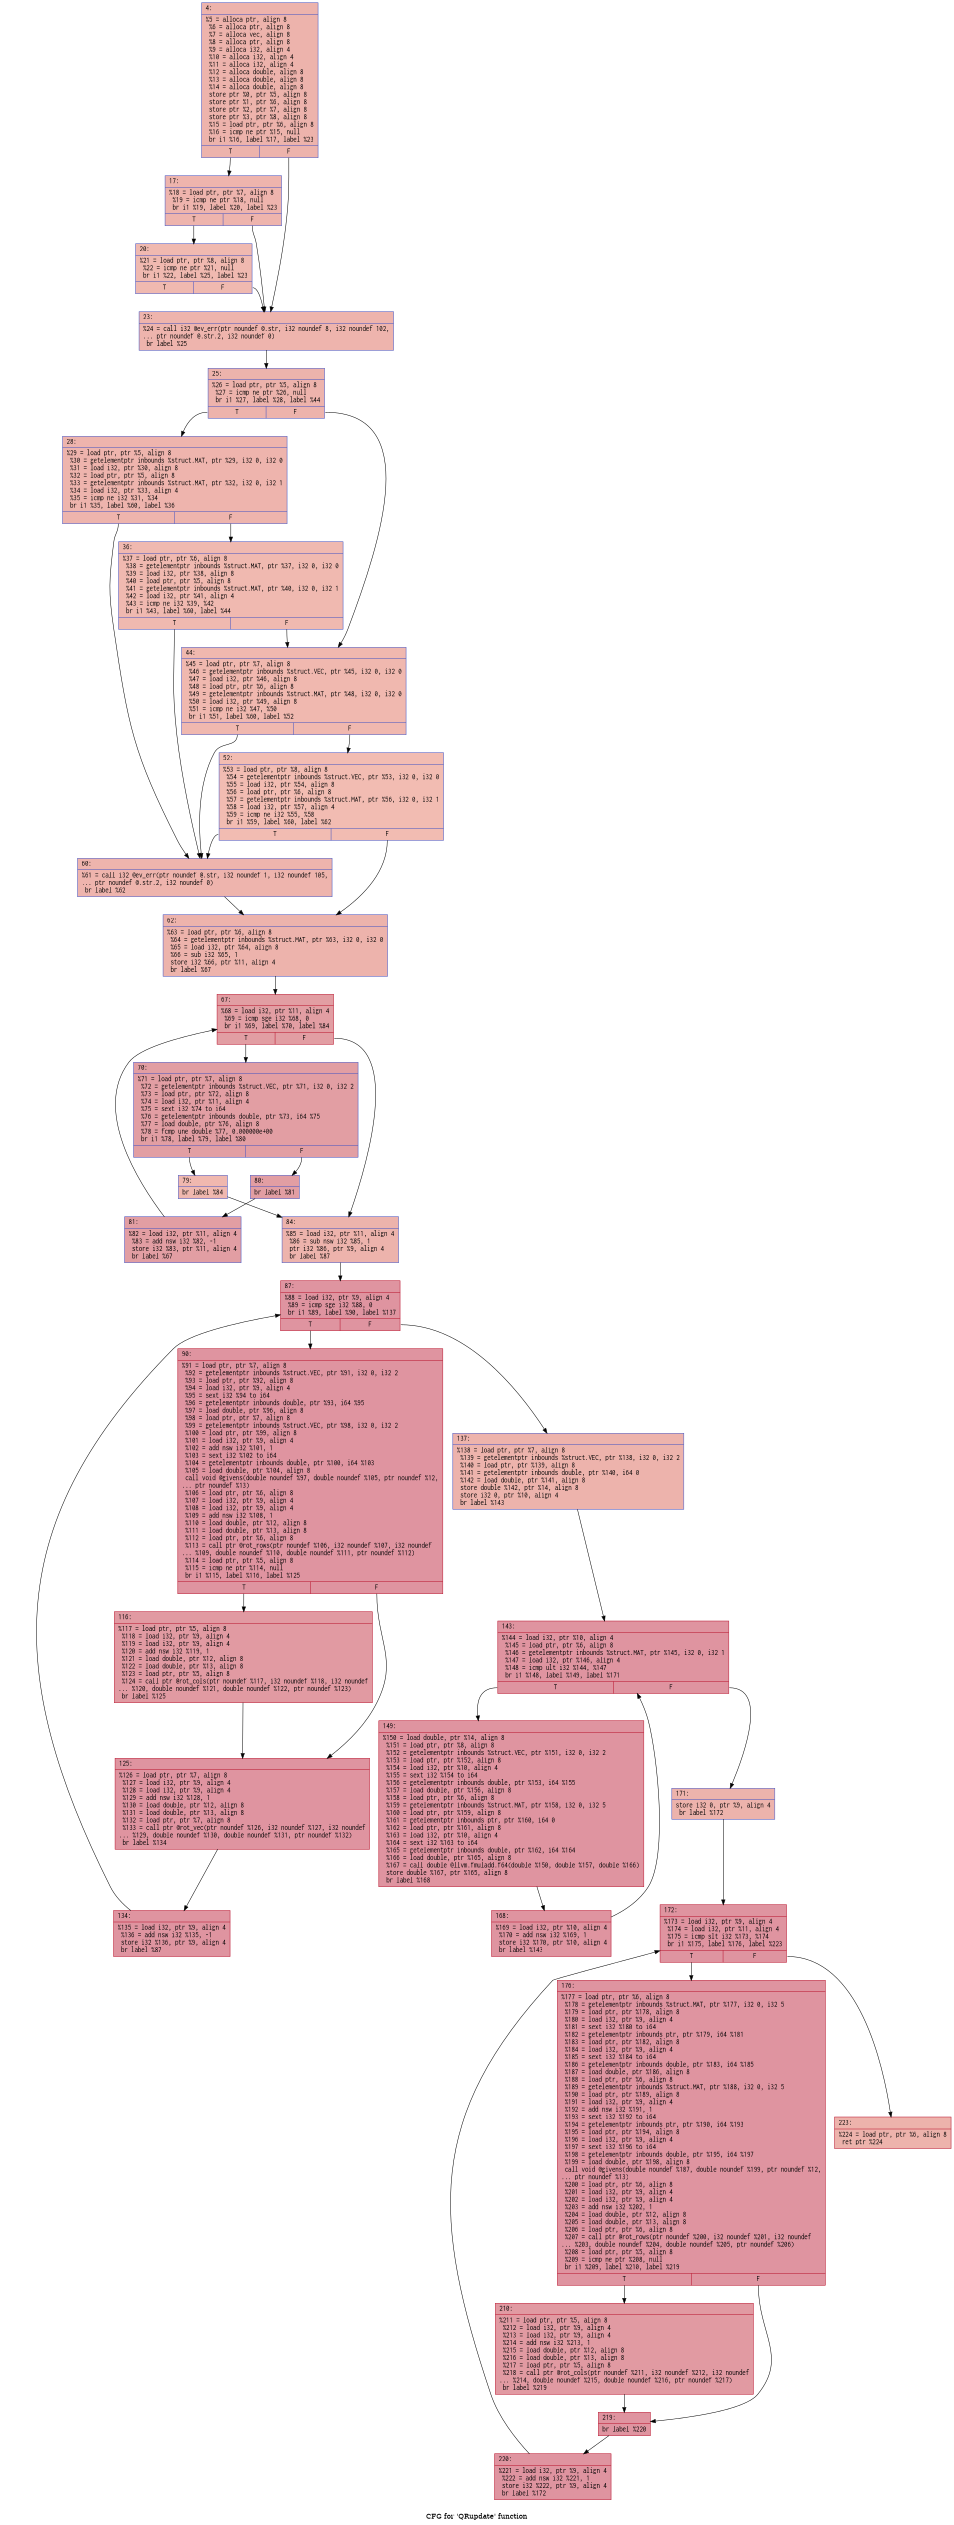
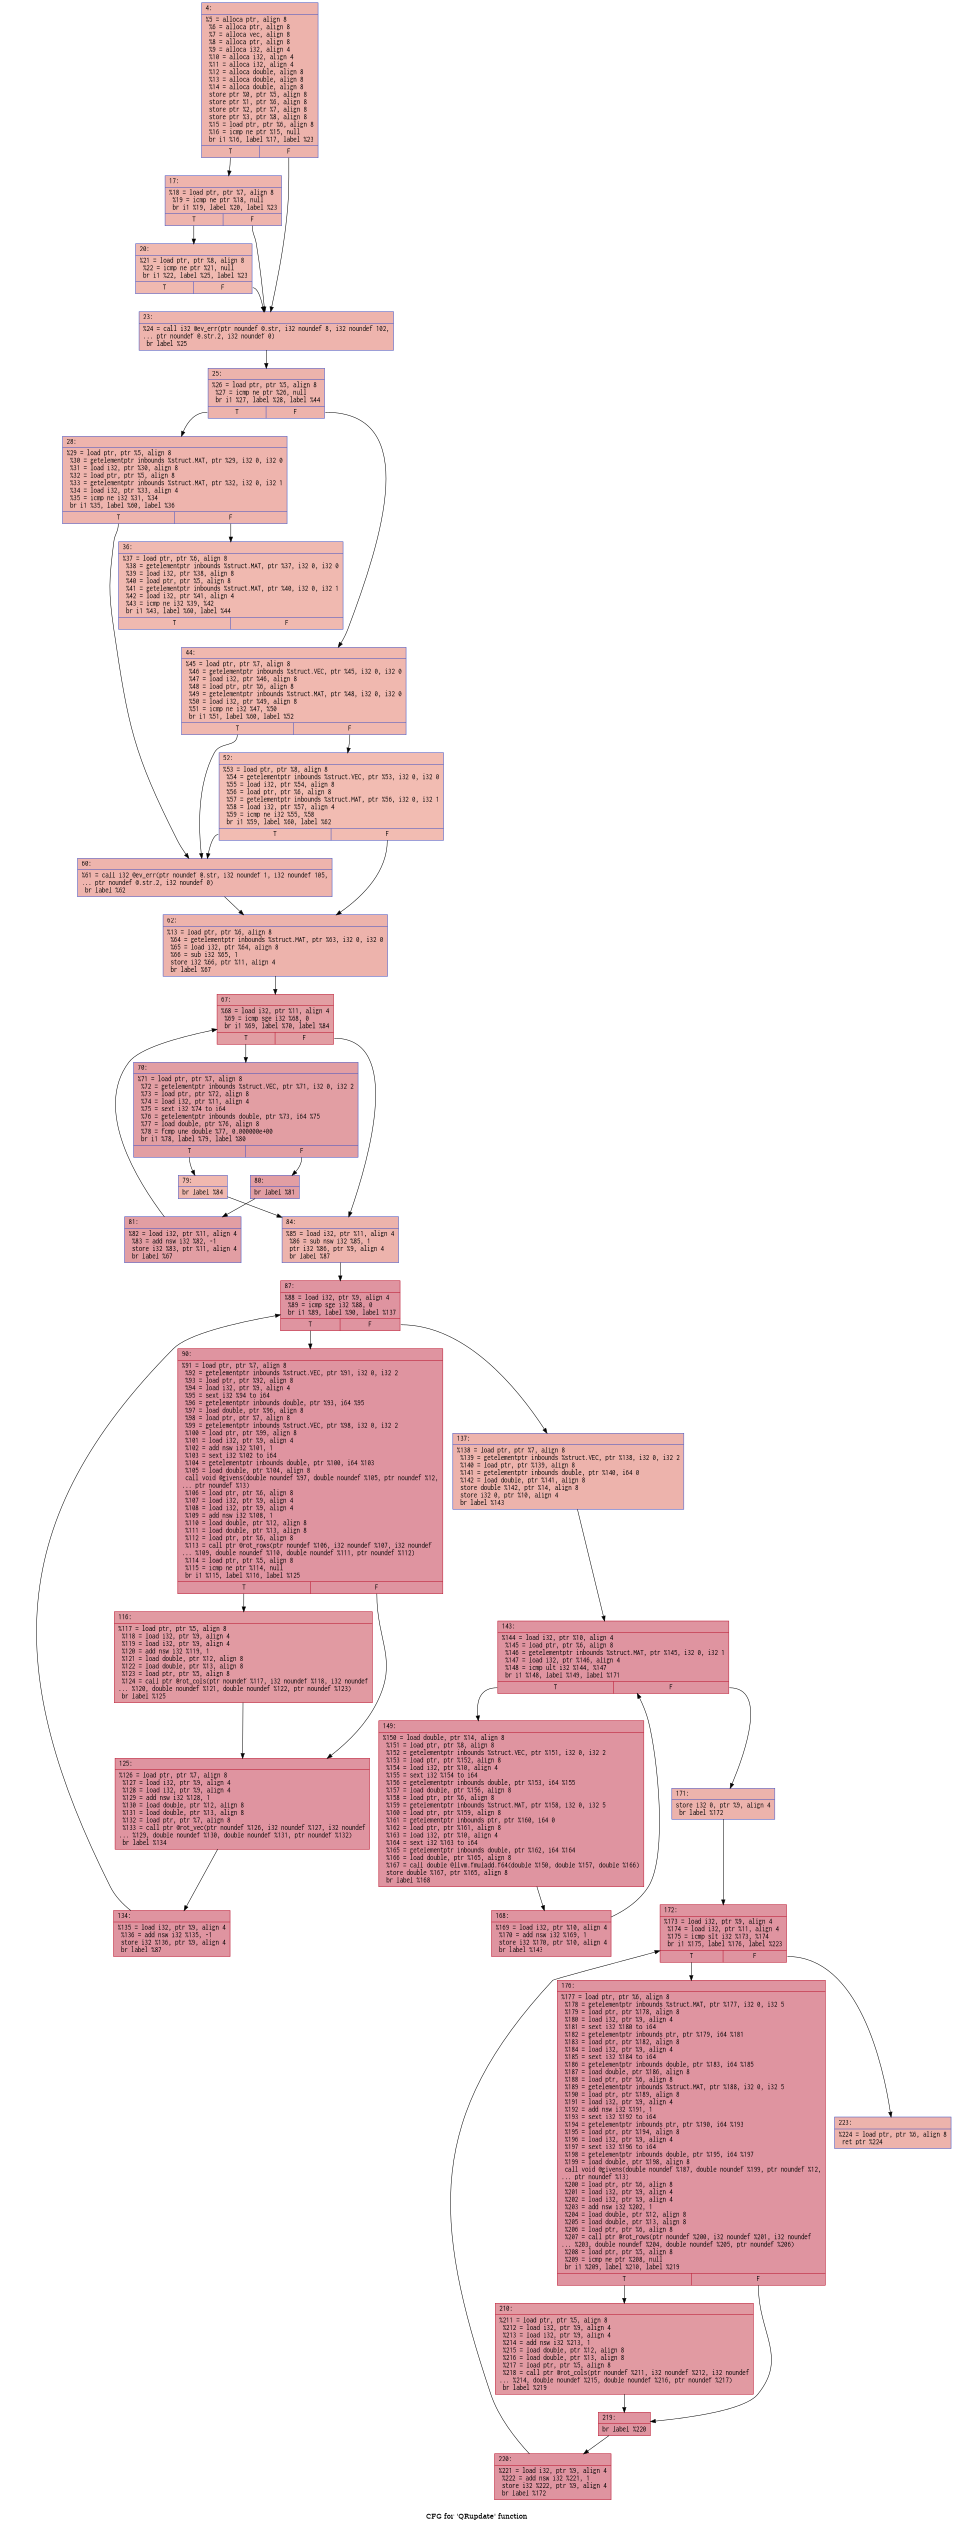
(287, 636) -> none
(178, 742) -> none
(220, 932) -> (220, 932)
(893, 2133) -> (893, 2133)
